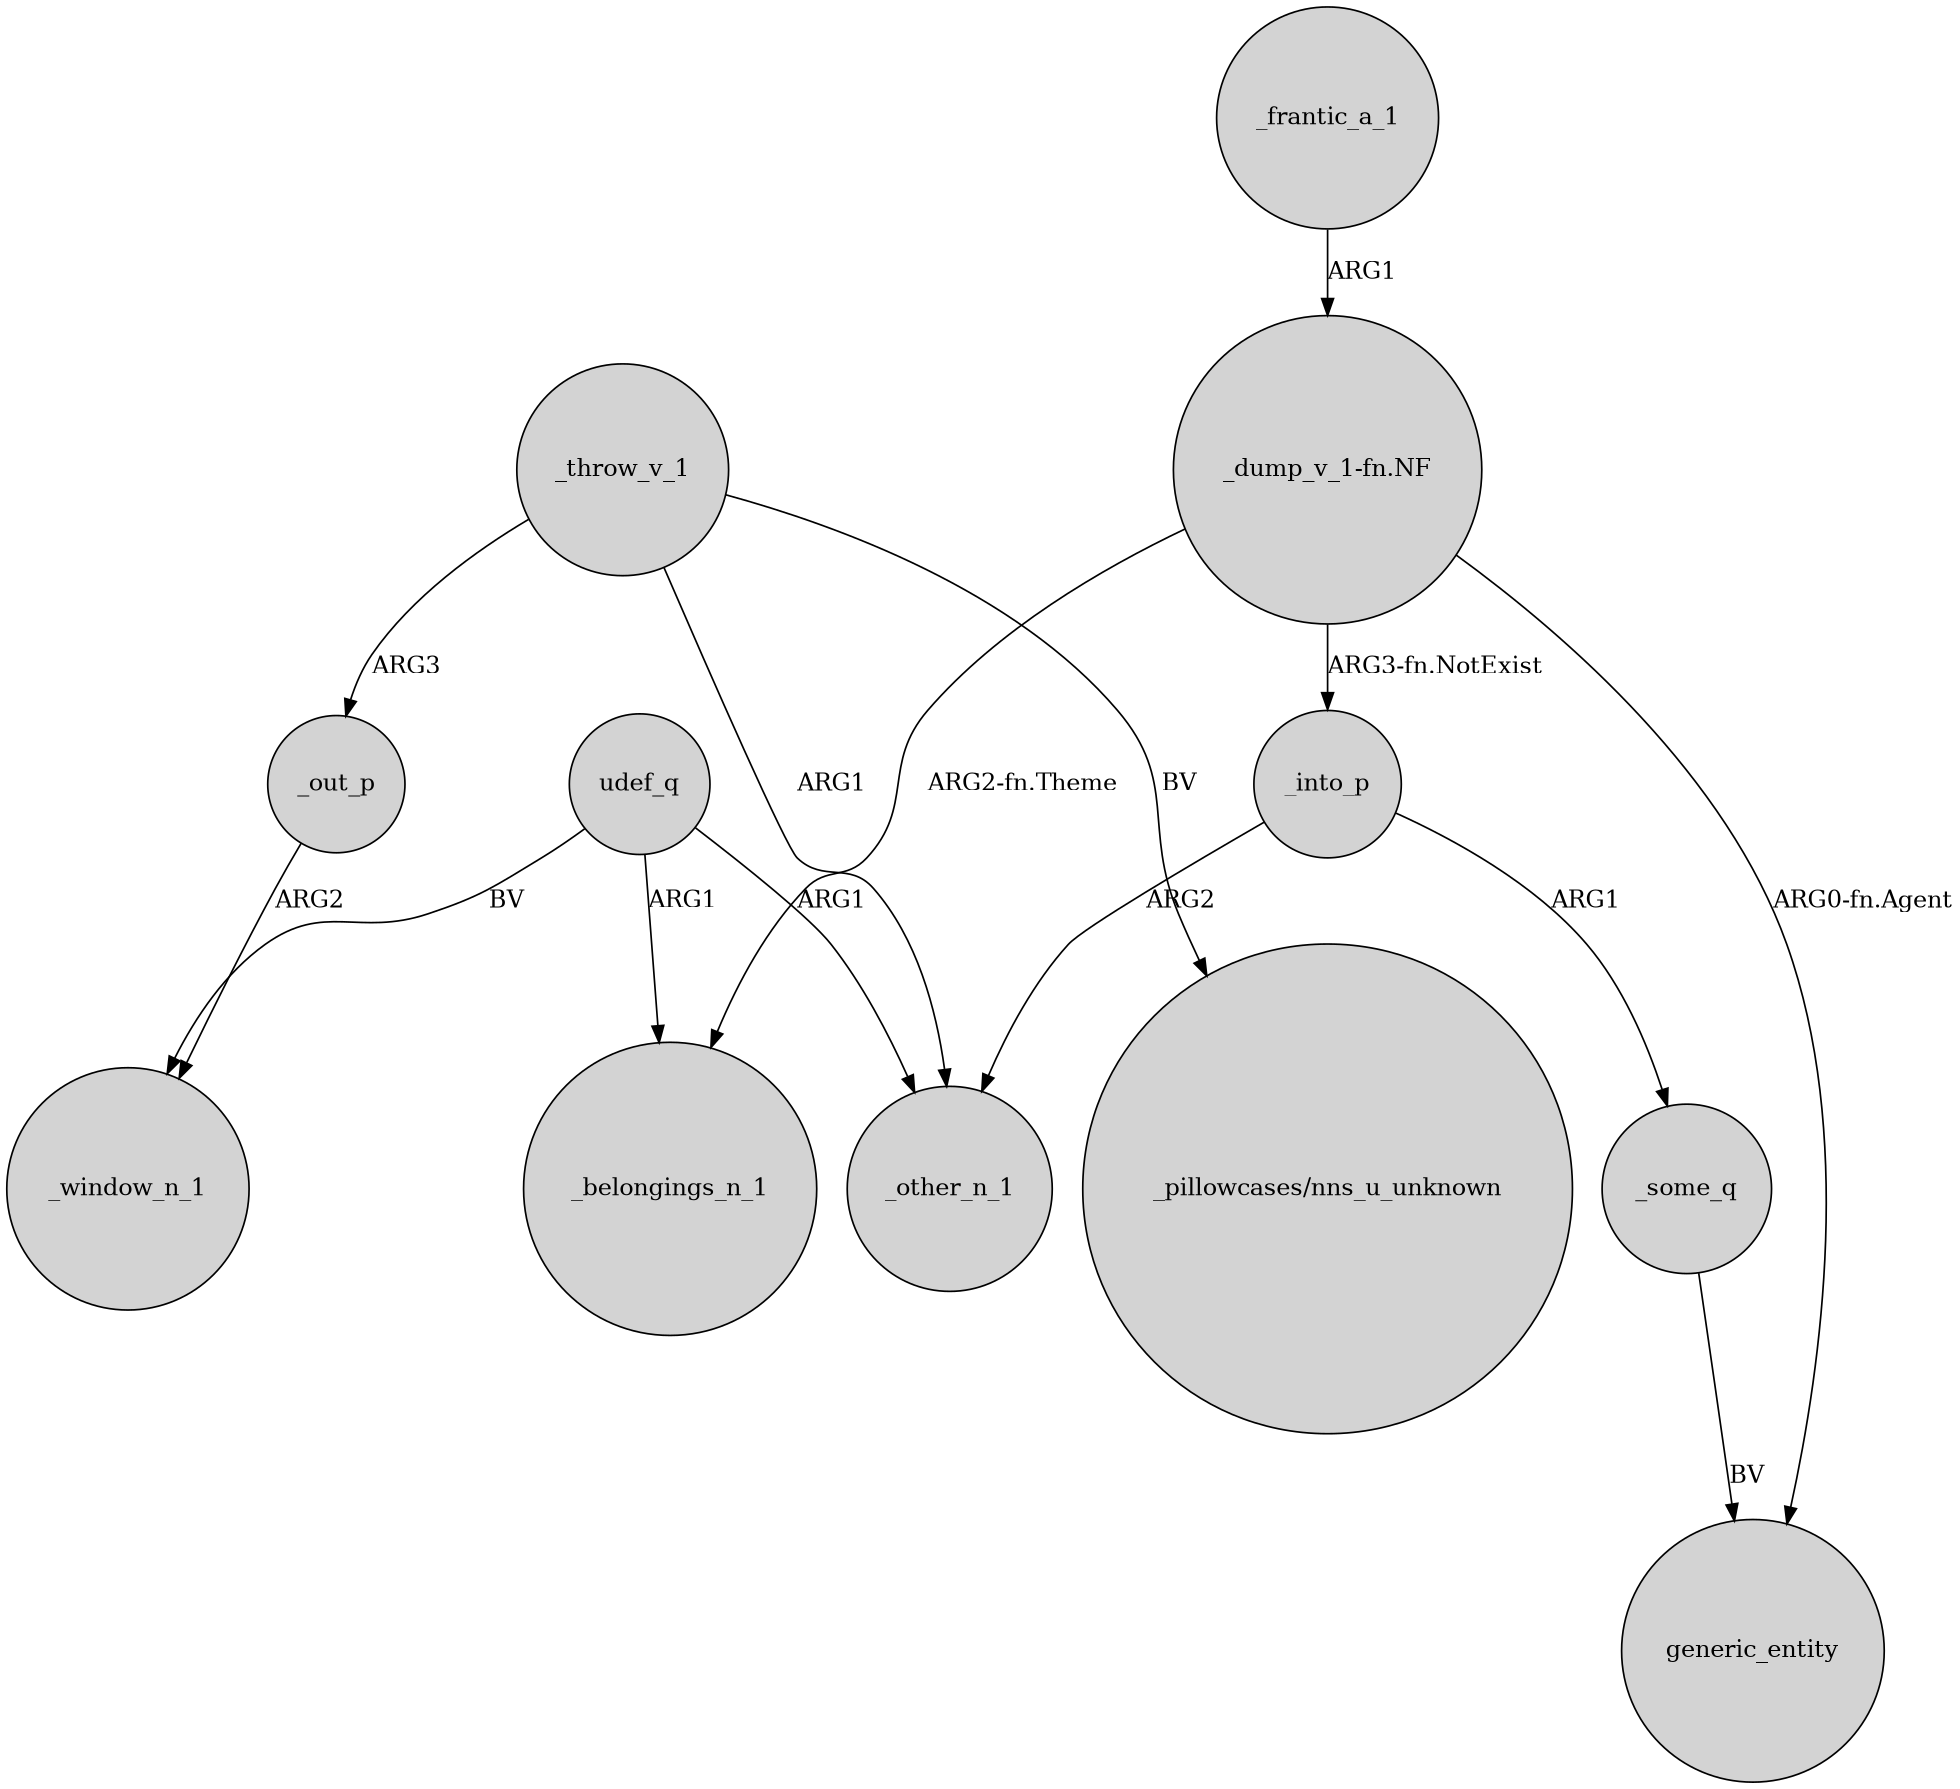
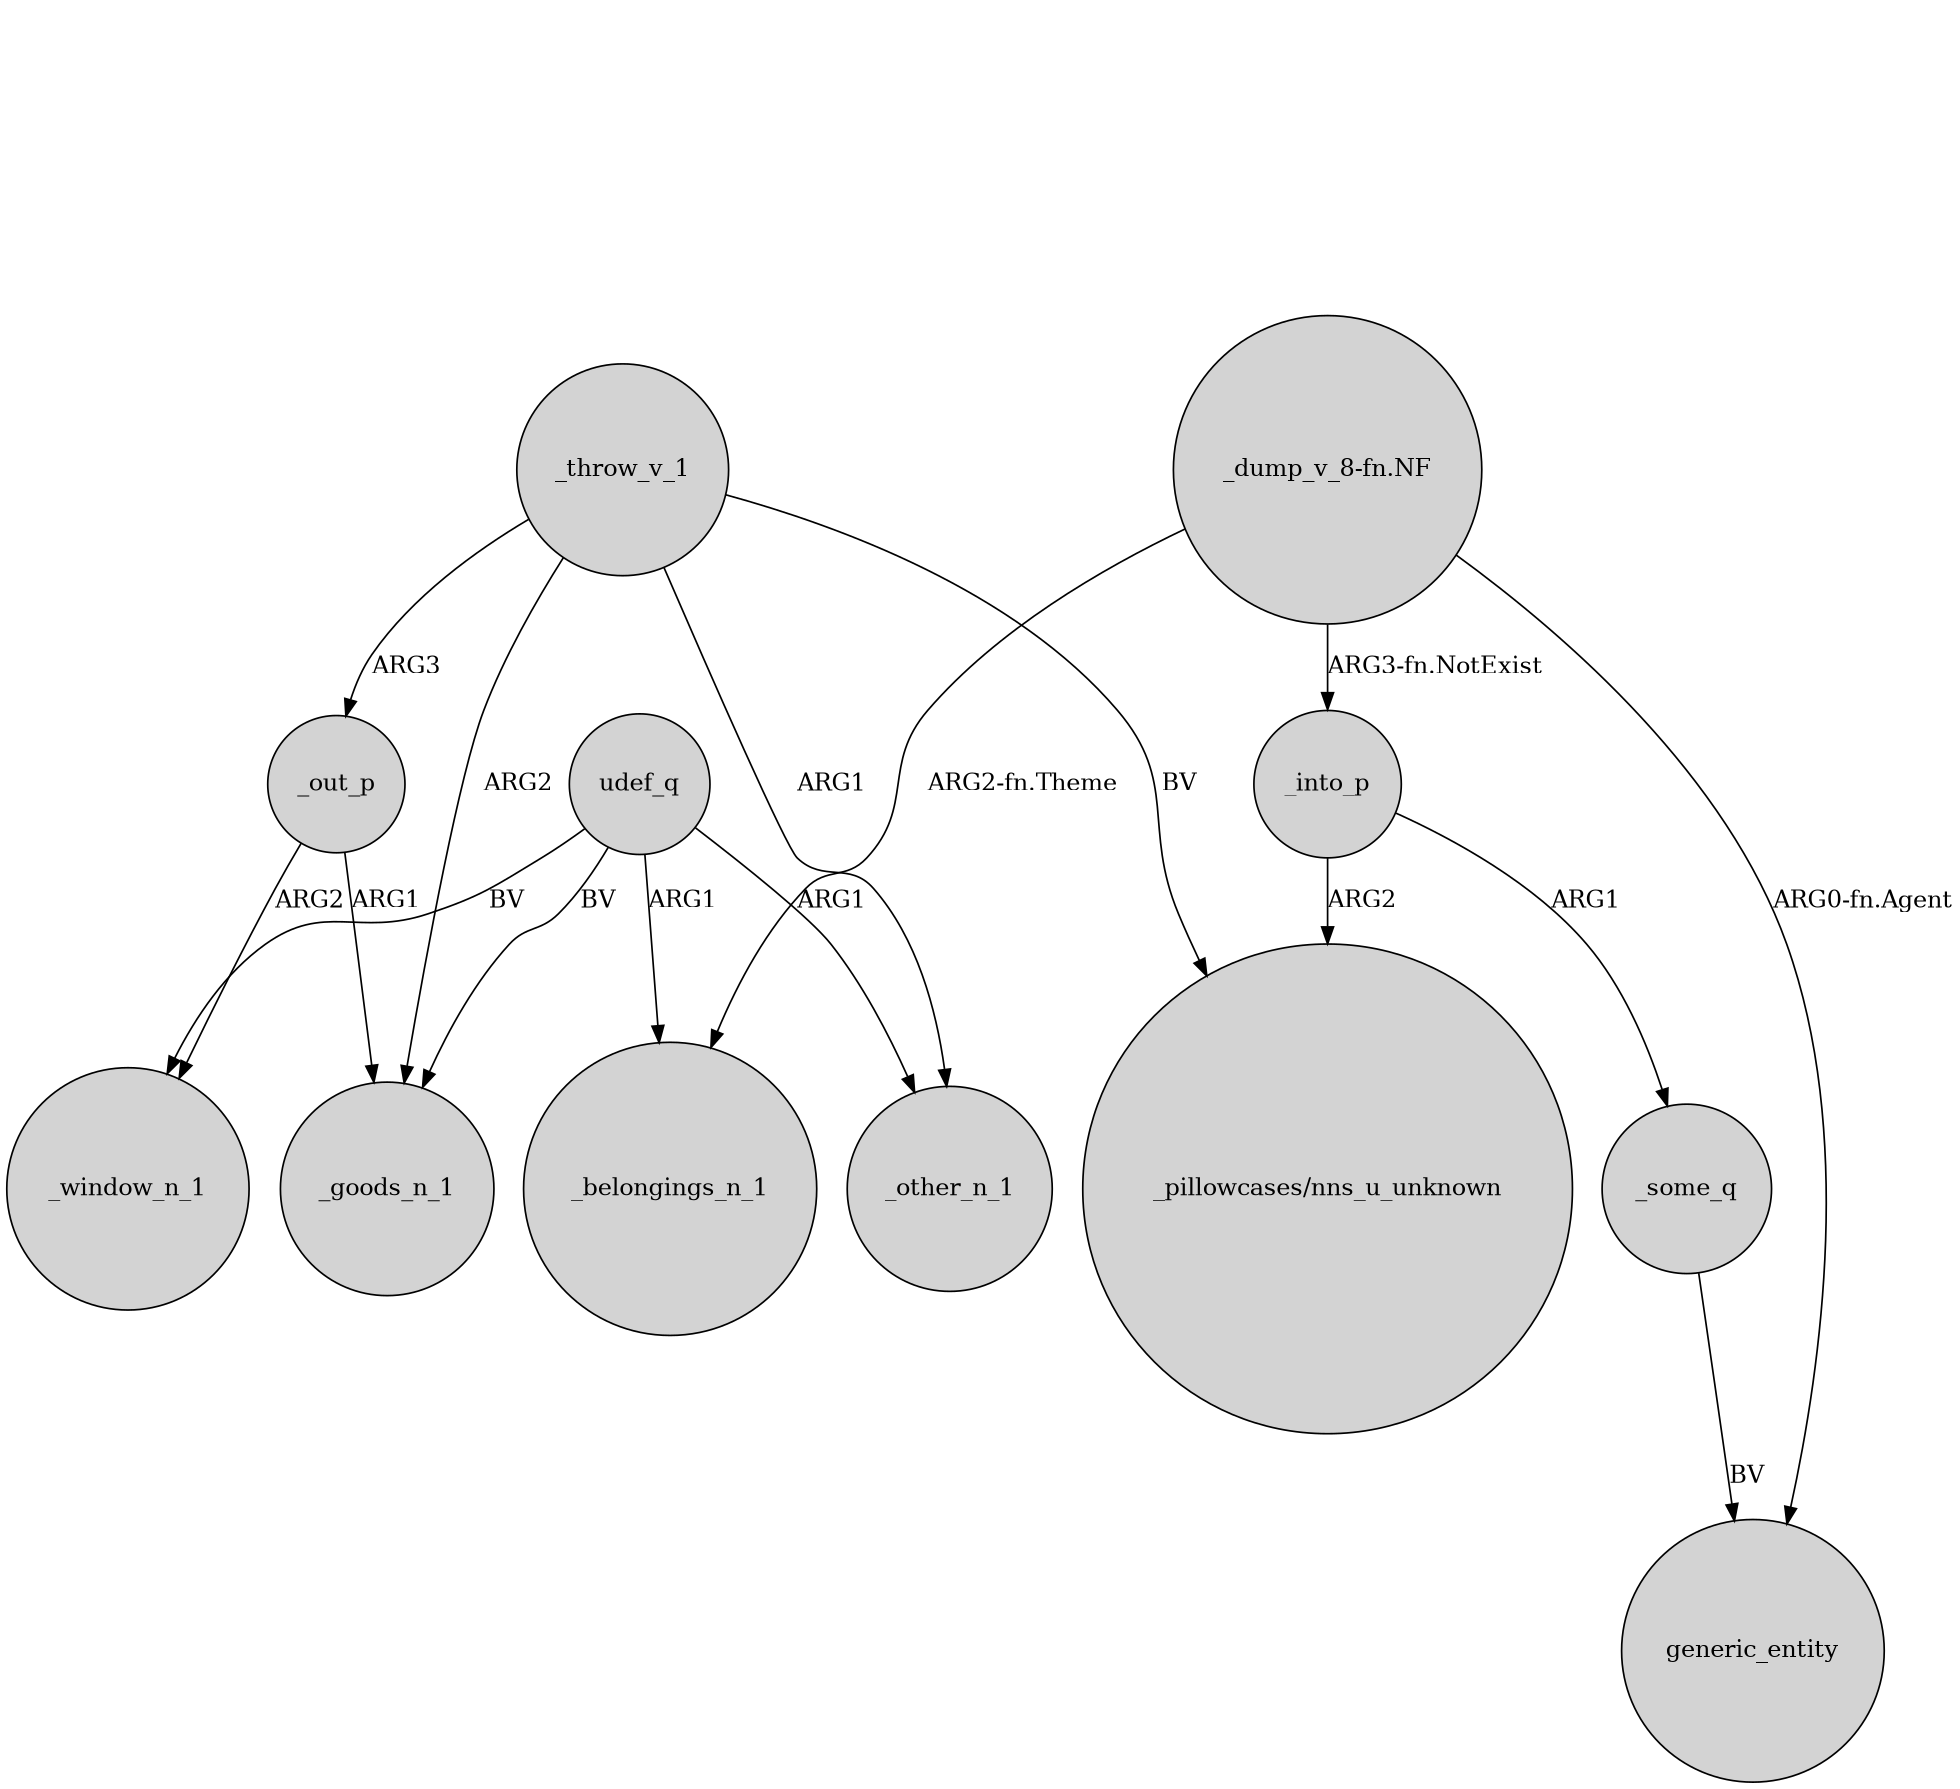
(1328, 118) -> none
(1328, 470) -> (1328, 470)
(1099, 922) -> (1328, 892)
none -> (387, 1189)
